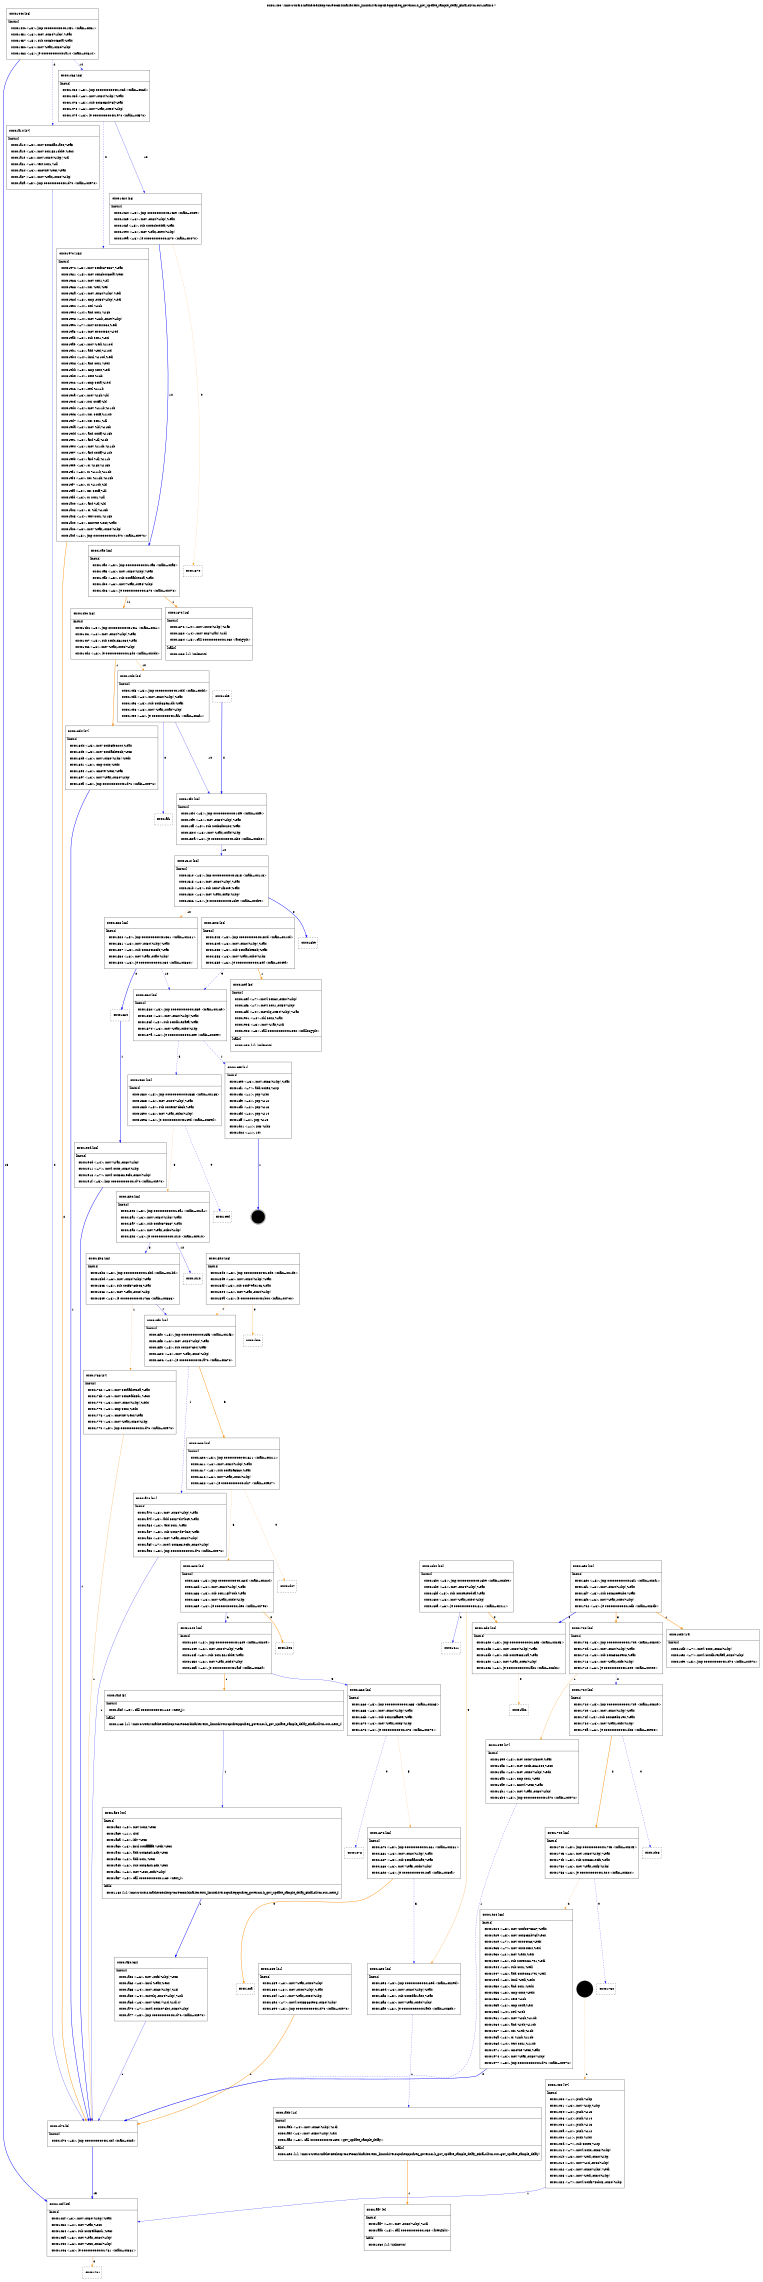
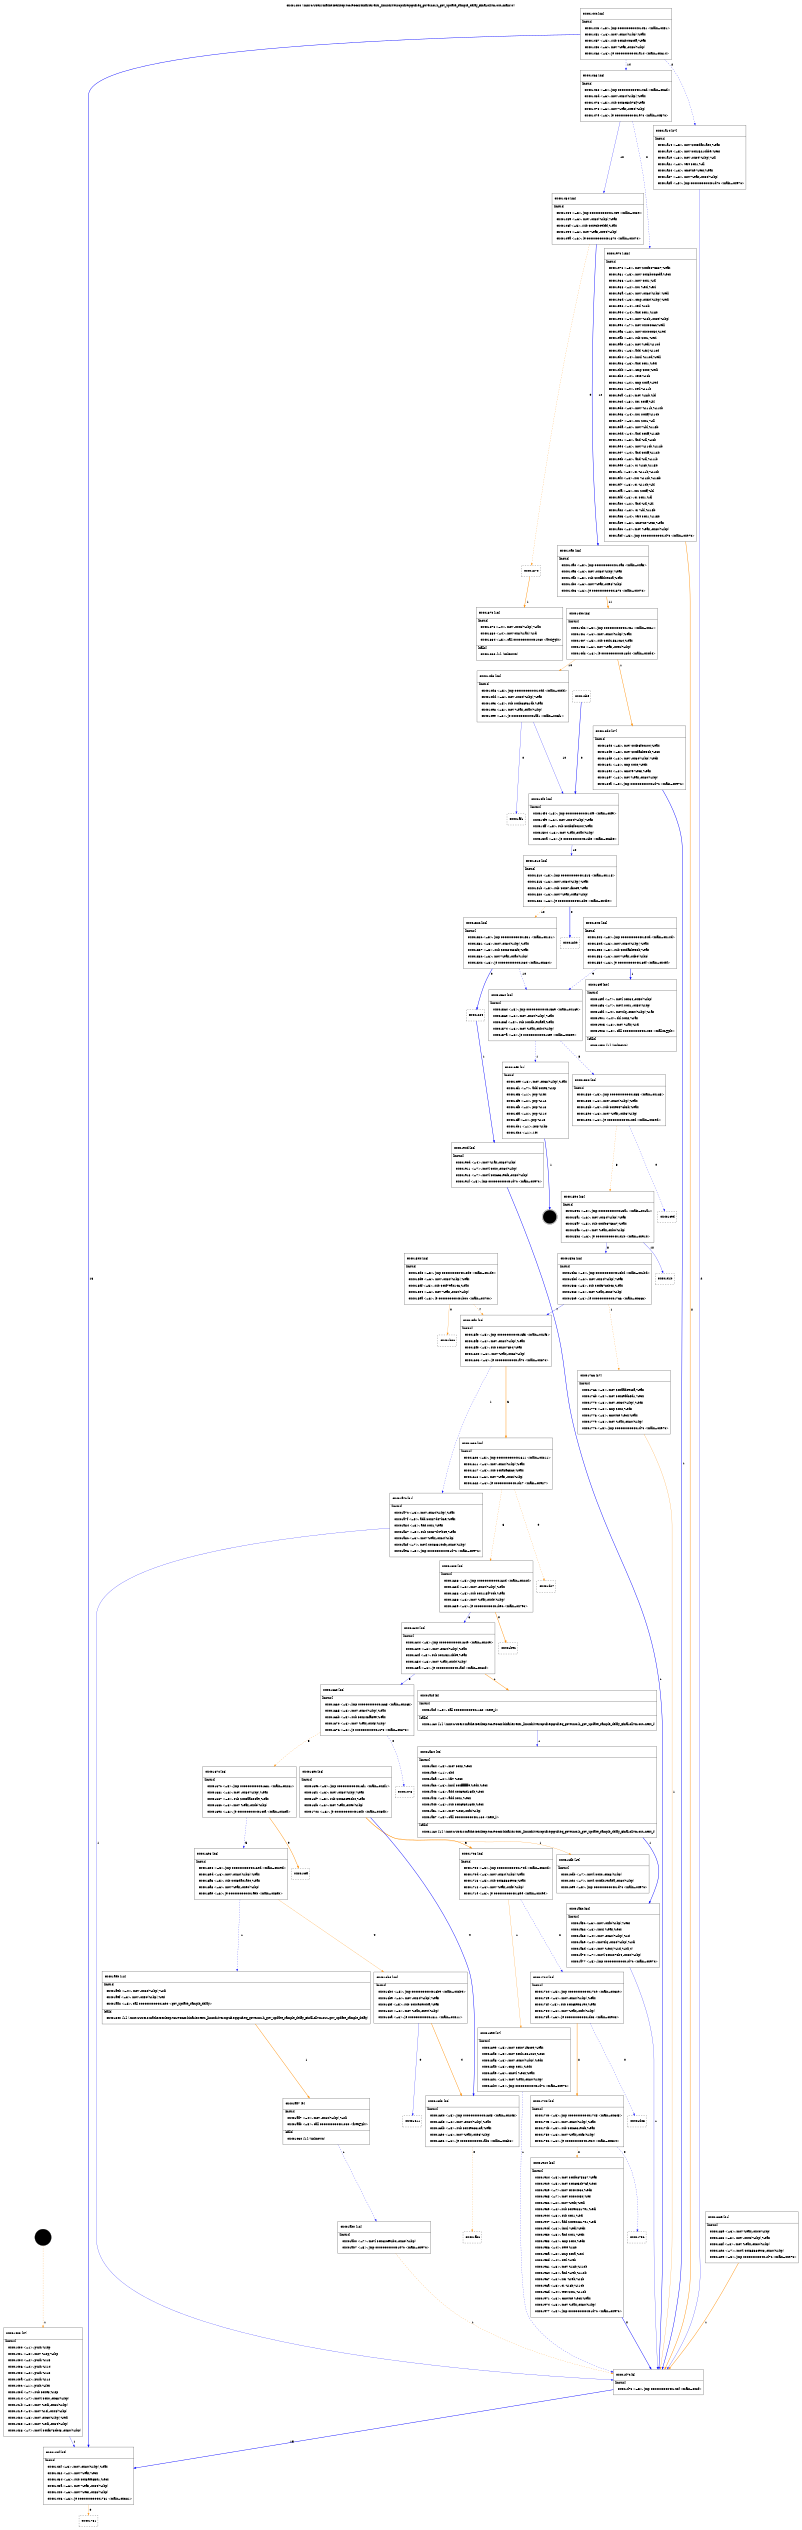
(170, 601) -> (527, 591)
(260, 973) -> (630, 973)
(669, 1620) -> (465, 1841)
(466, 1791) -> (330, 1935)
none -> (384, 2237)
